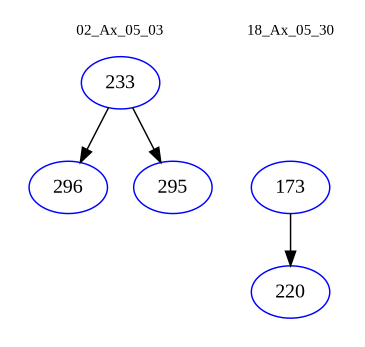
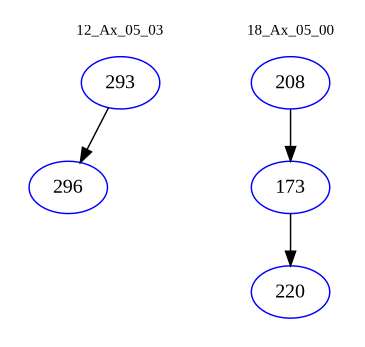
(121, 31) -> (121, 31)
(291, 31) -> (291, 31)
(121, 83) -> (121, 83)
none -> (291, 83)
(173, 187) -> none
